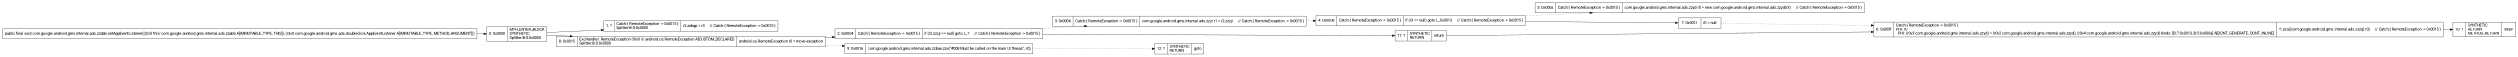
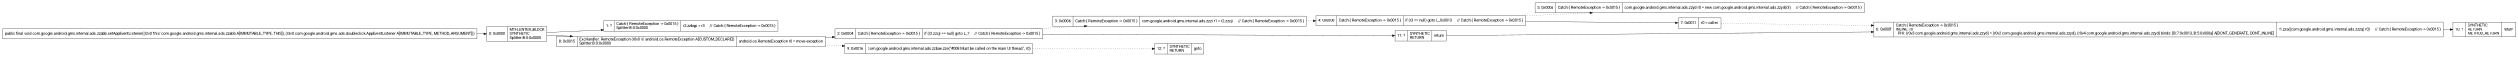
(1710, 23) -> (1710, 23)
(1902, 29) -> (1905, 29)
